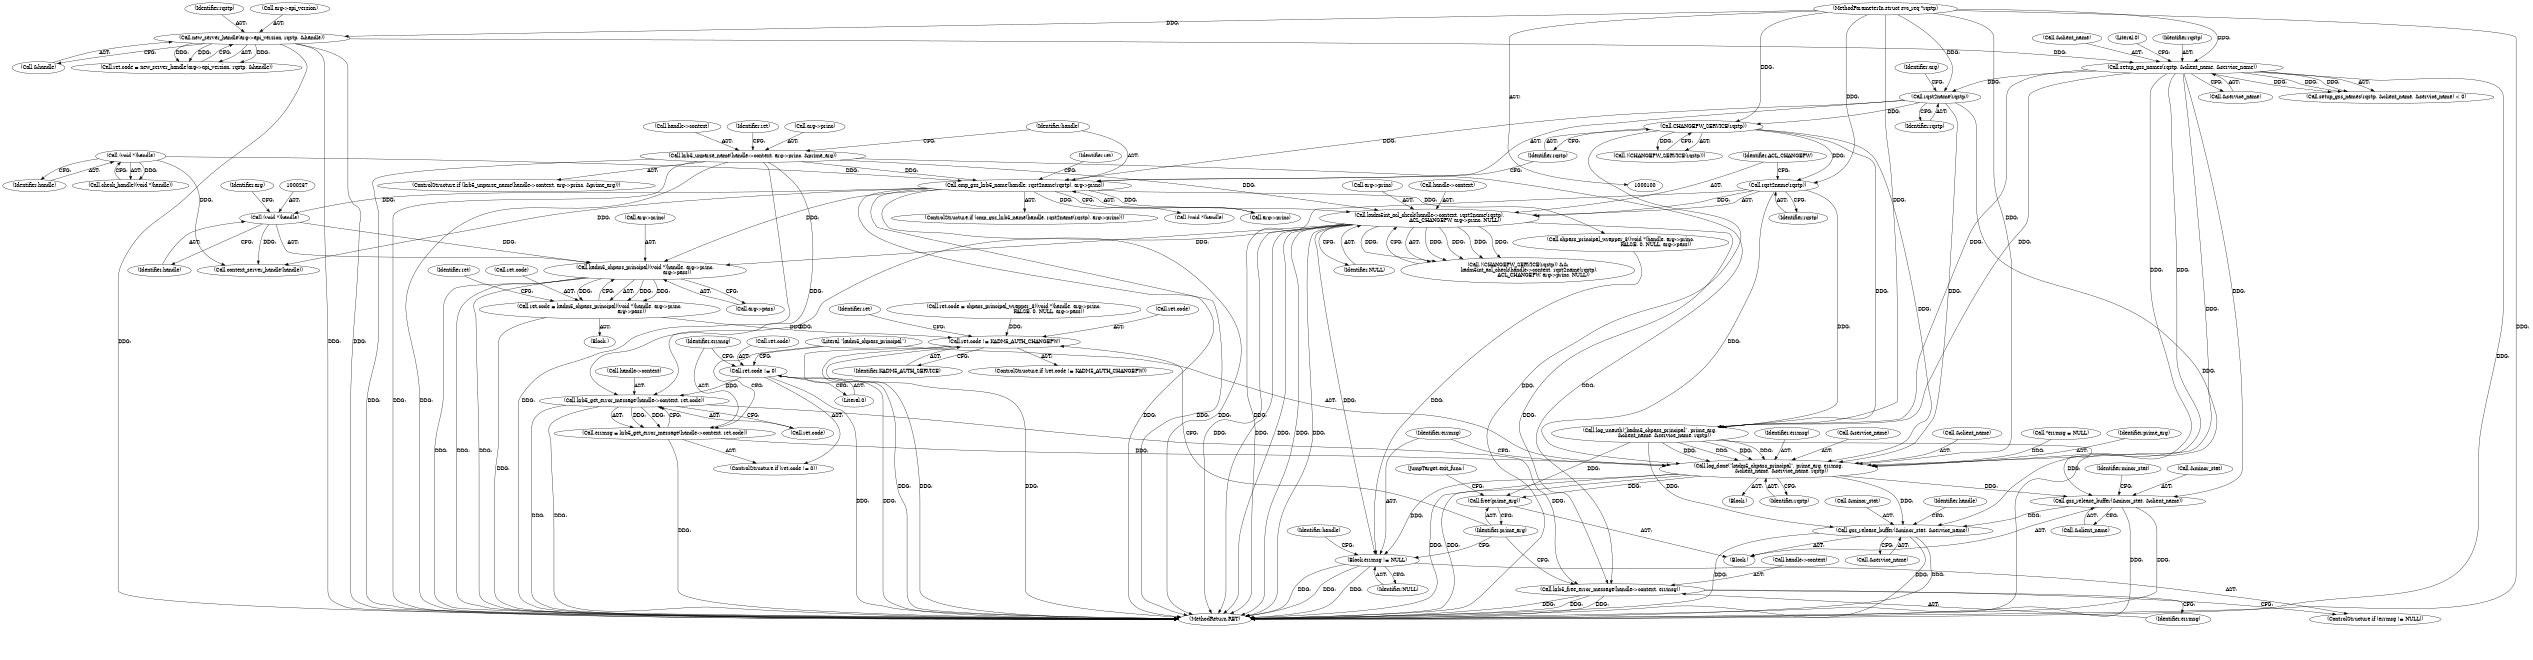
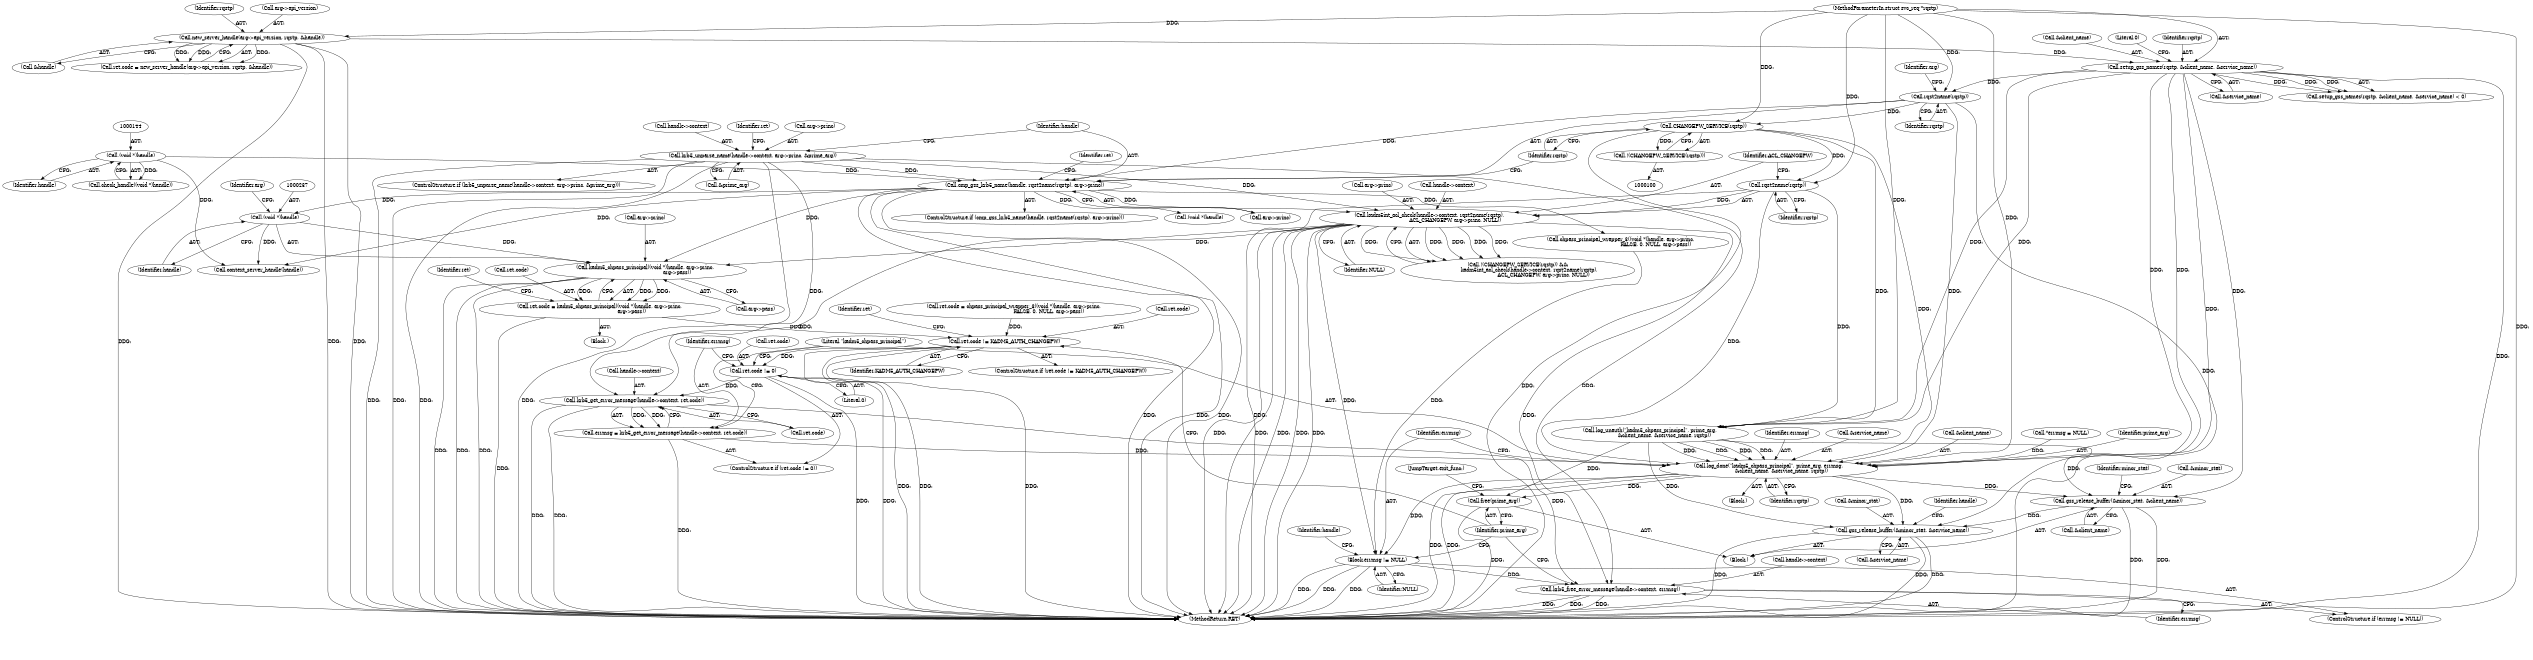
(1543, 28) -> (1653, 169)
(2225, 38) -> (2225, 38)
none -> (131, 127)
none -> (727, 186)
none -> (838, 348)
(897, 372) -> (897, 372)
none -> (1483, 574)
none -> (1462, 602)
(2268, 605) -> (2268, 605)
